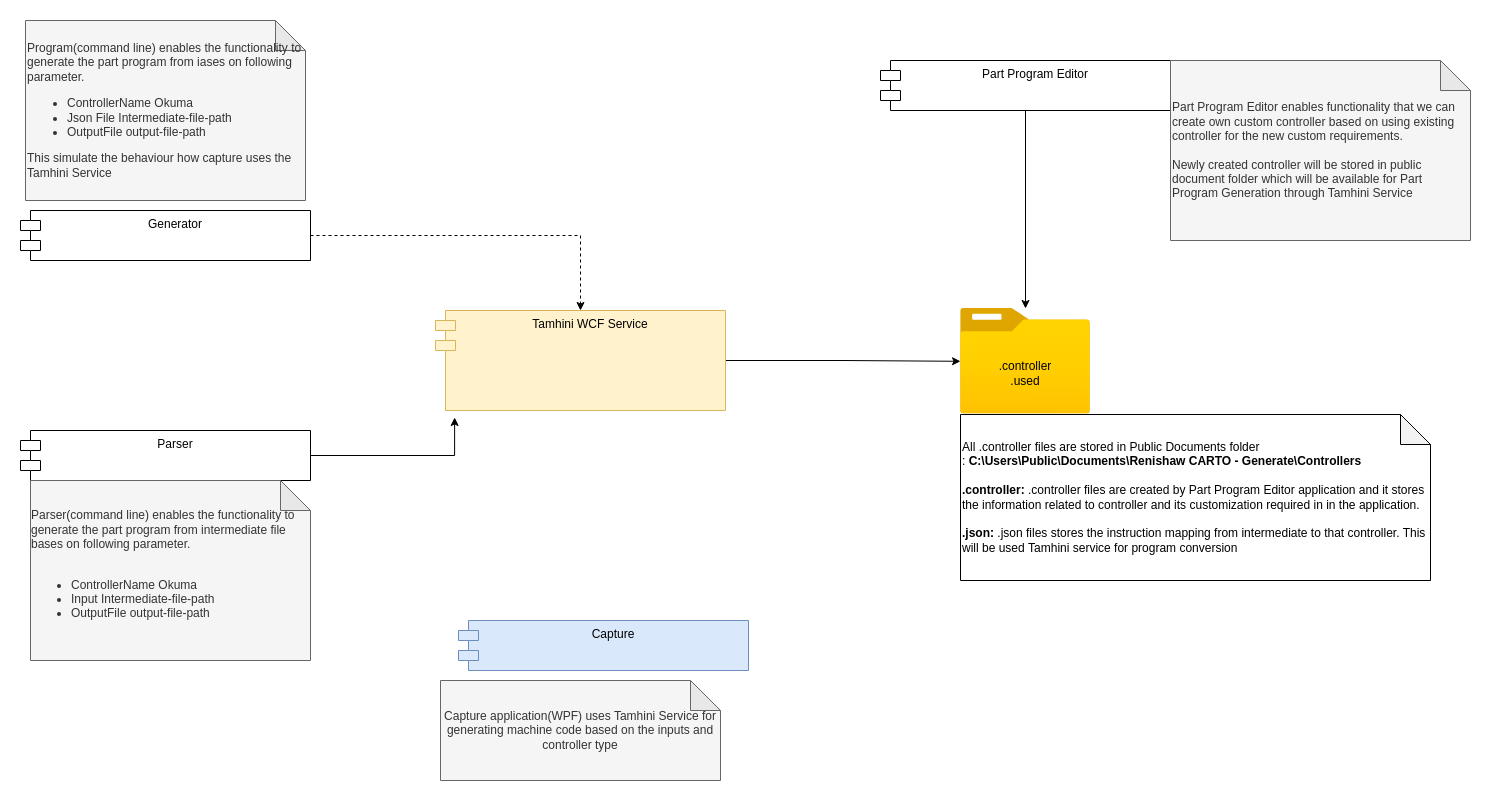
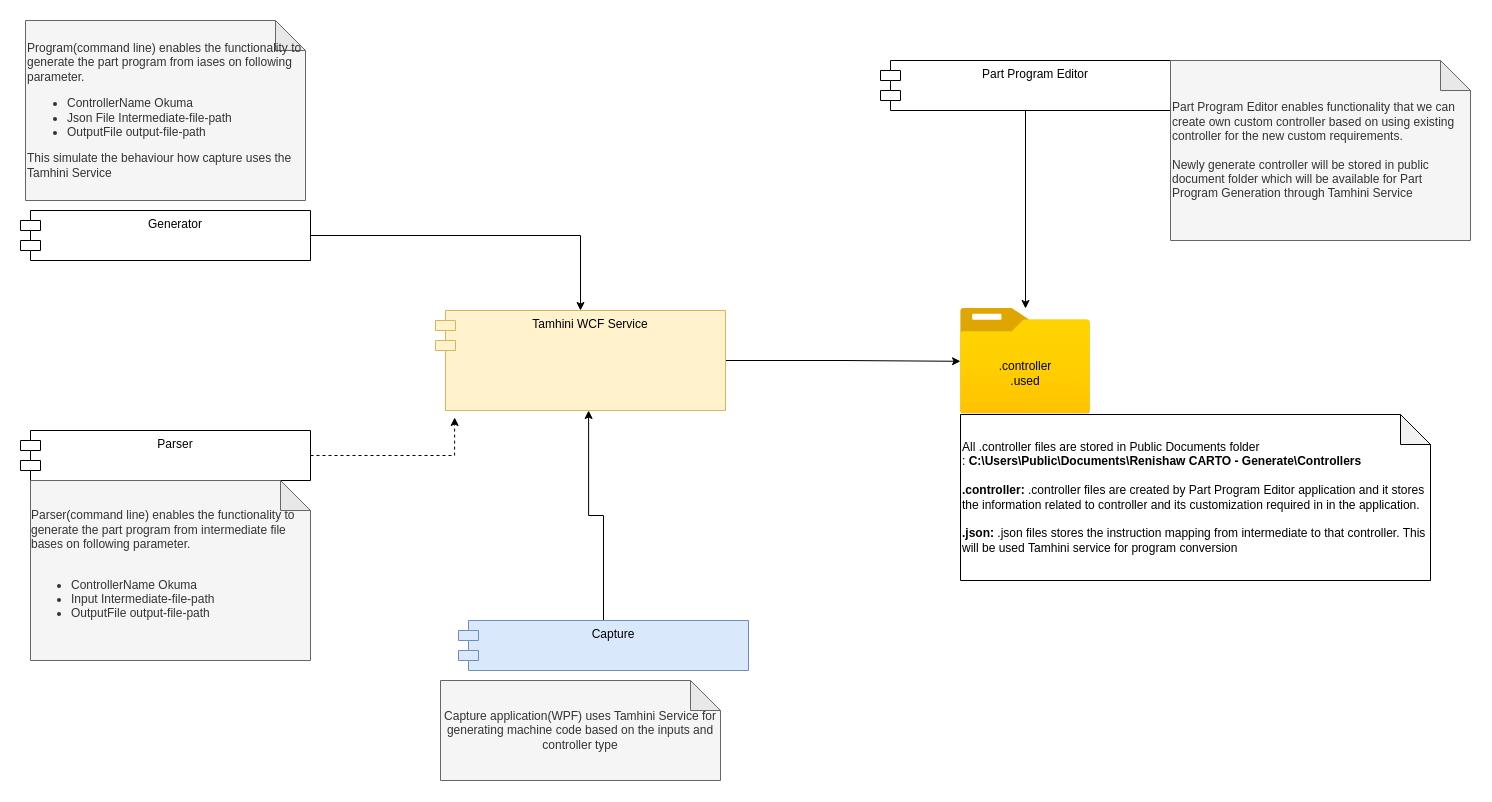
(1322, 151) -> (1322, 151)
(480, 236) -> (480, 236)
(399, 456) -> (399, 456)
none -> (600, 516)
